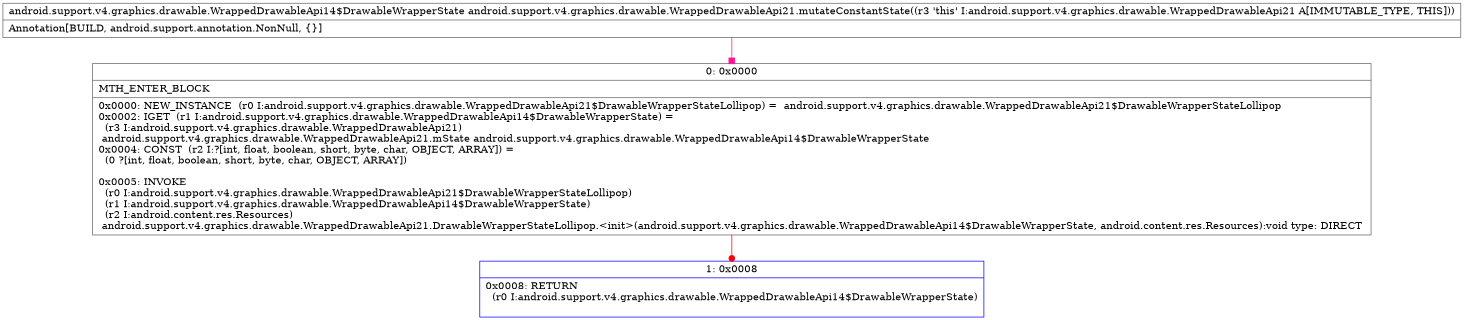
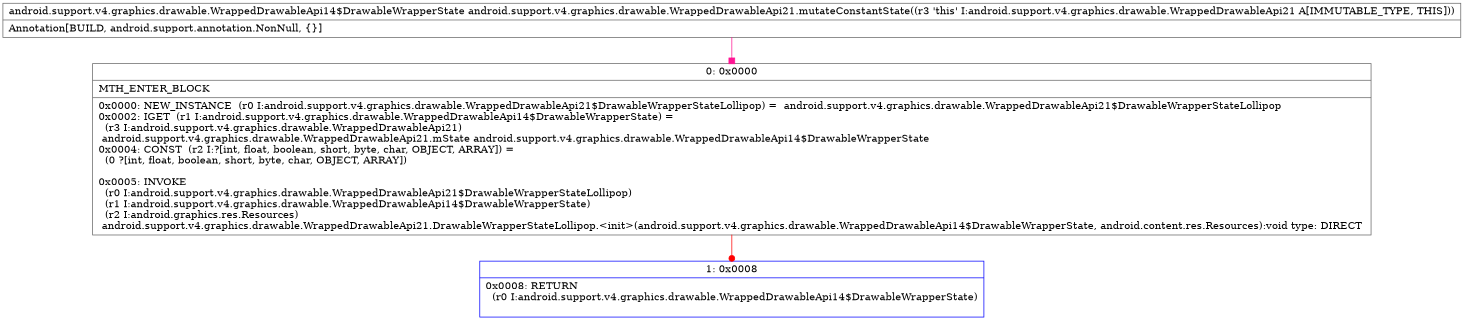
(196, 215) -> (199, 215)
